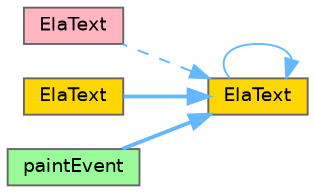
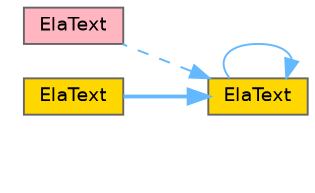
(74, 167) -> none
